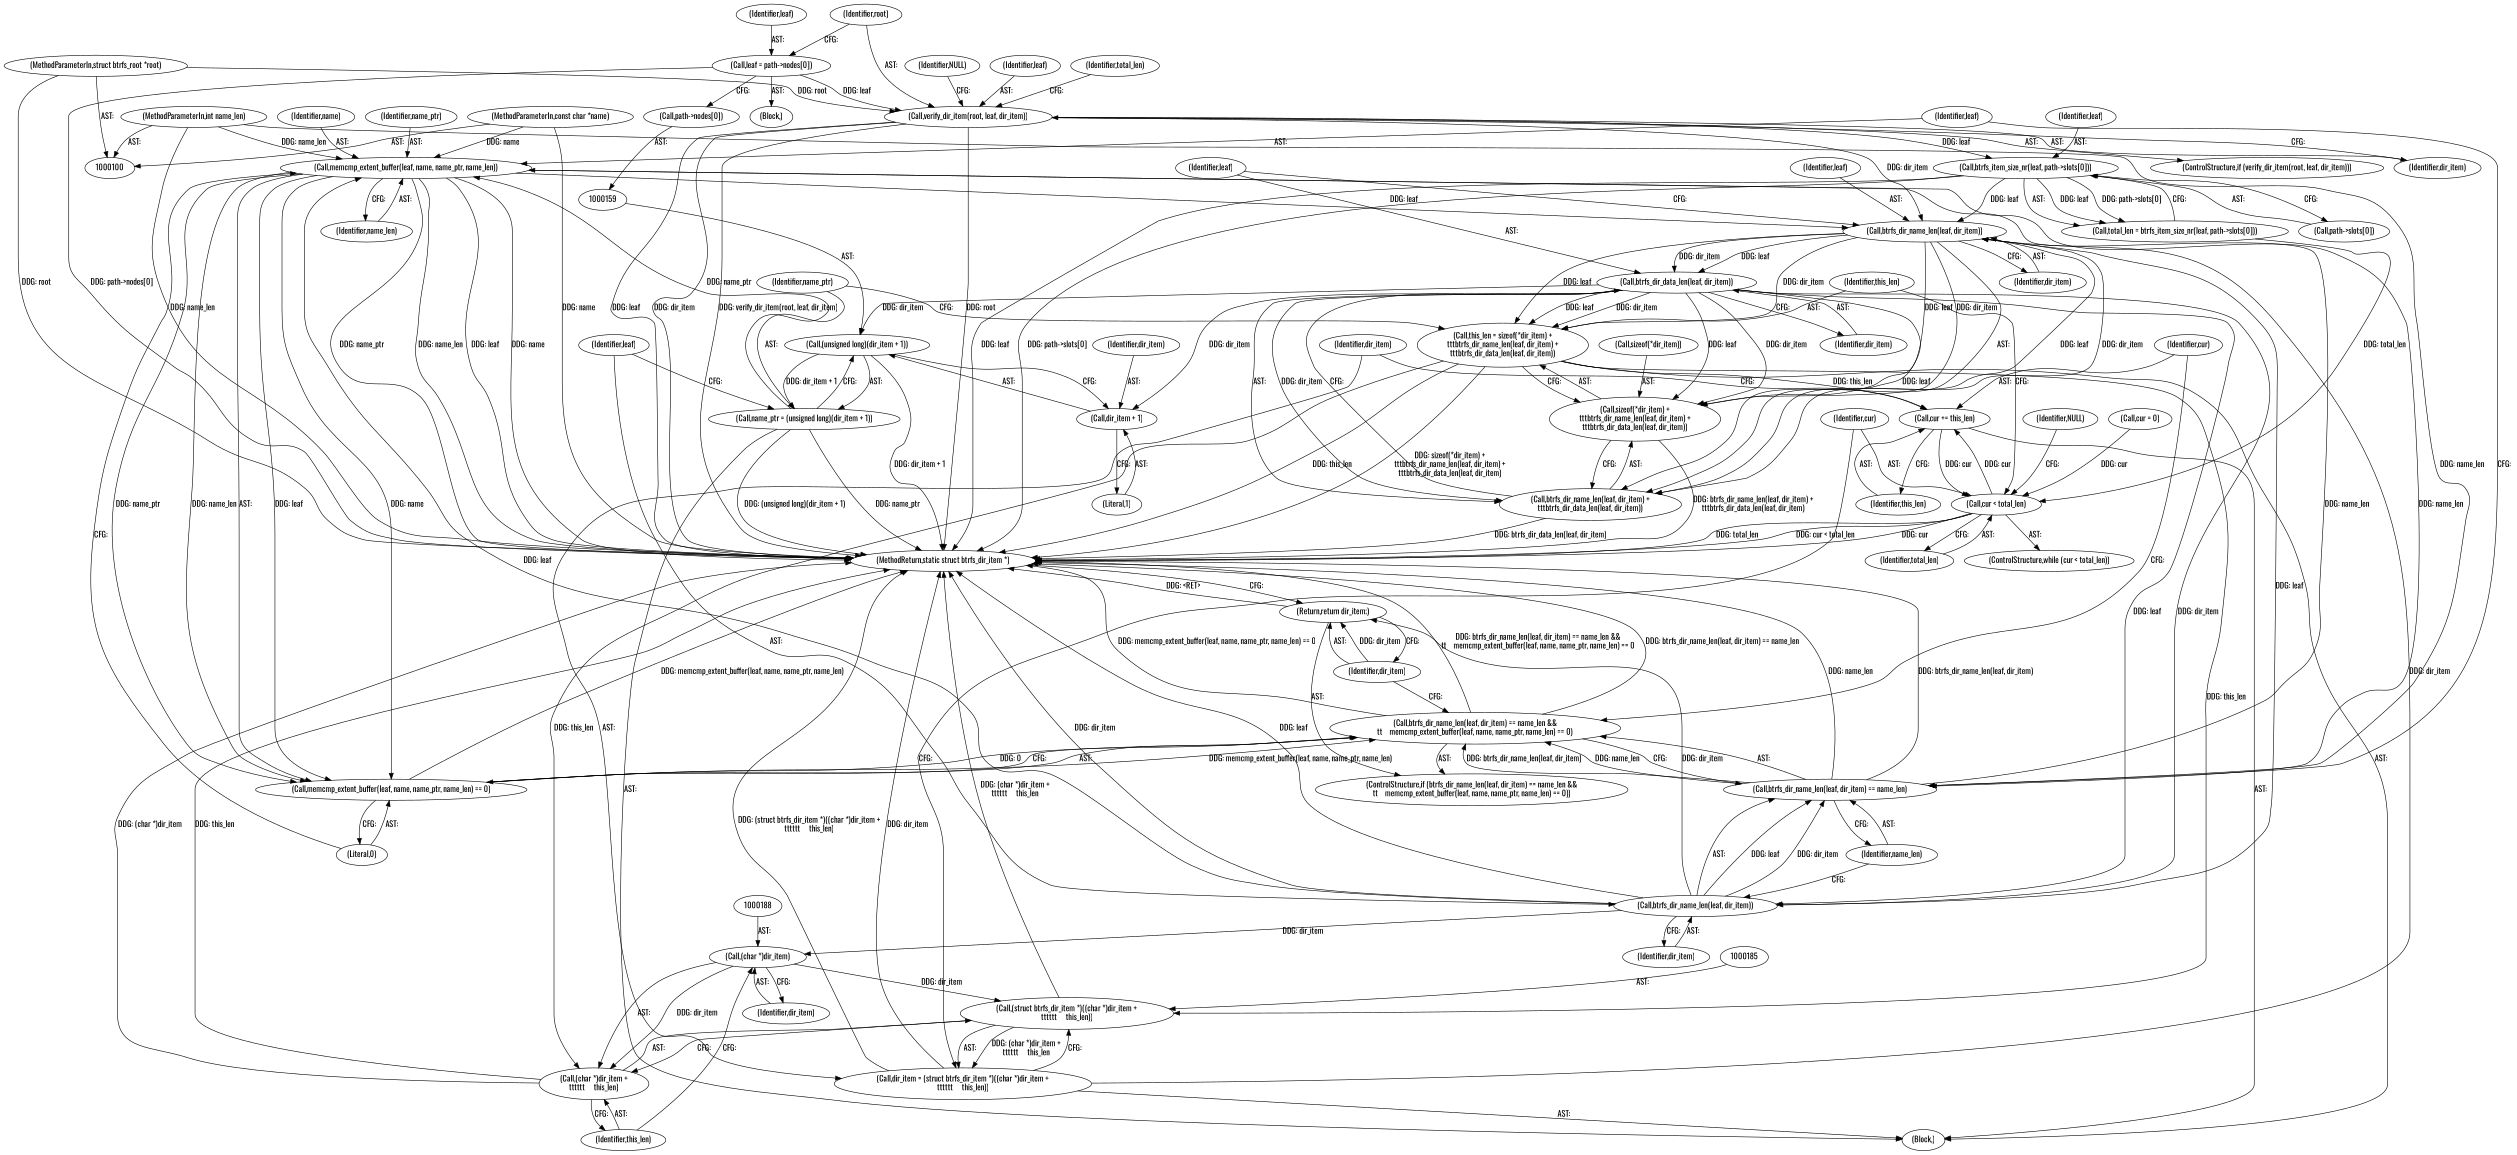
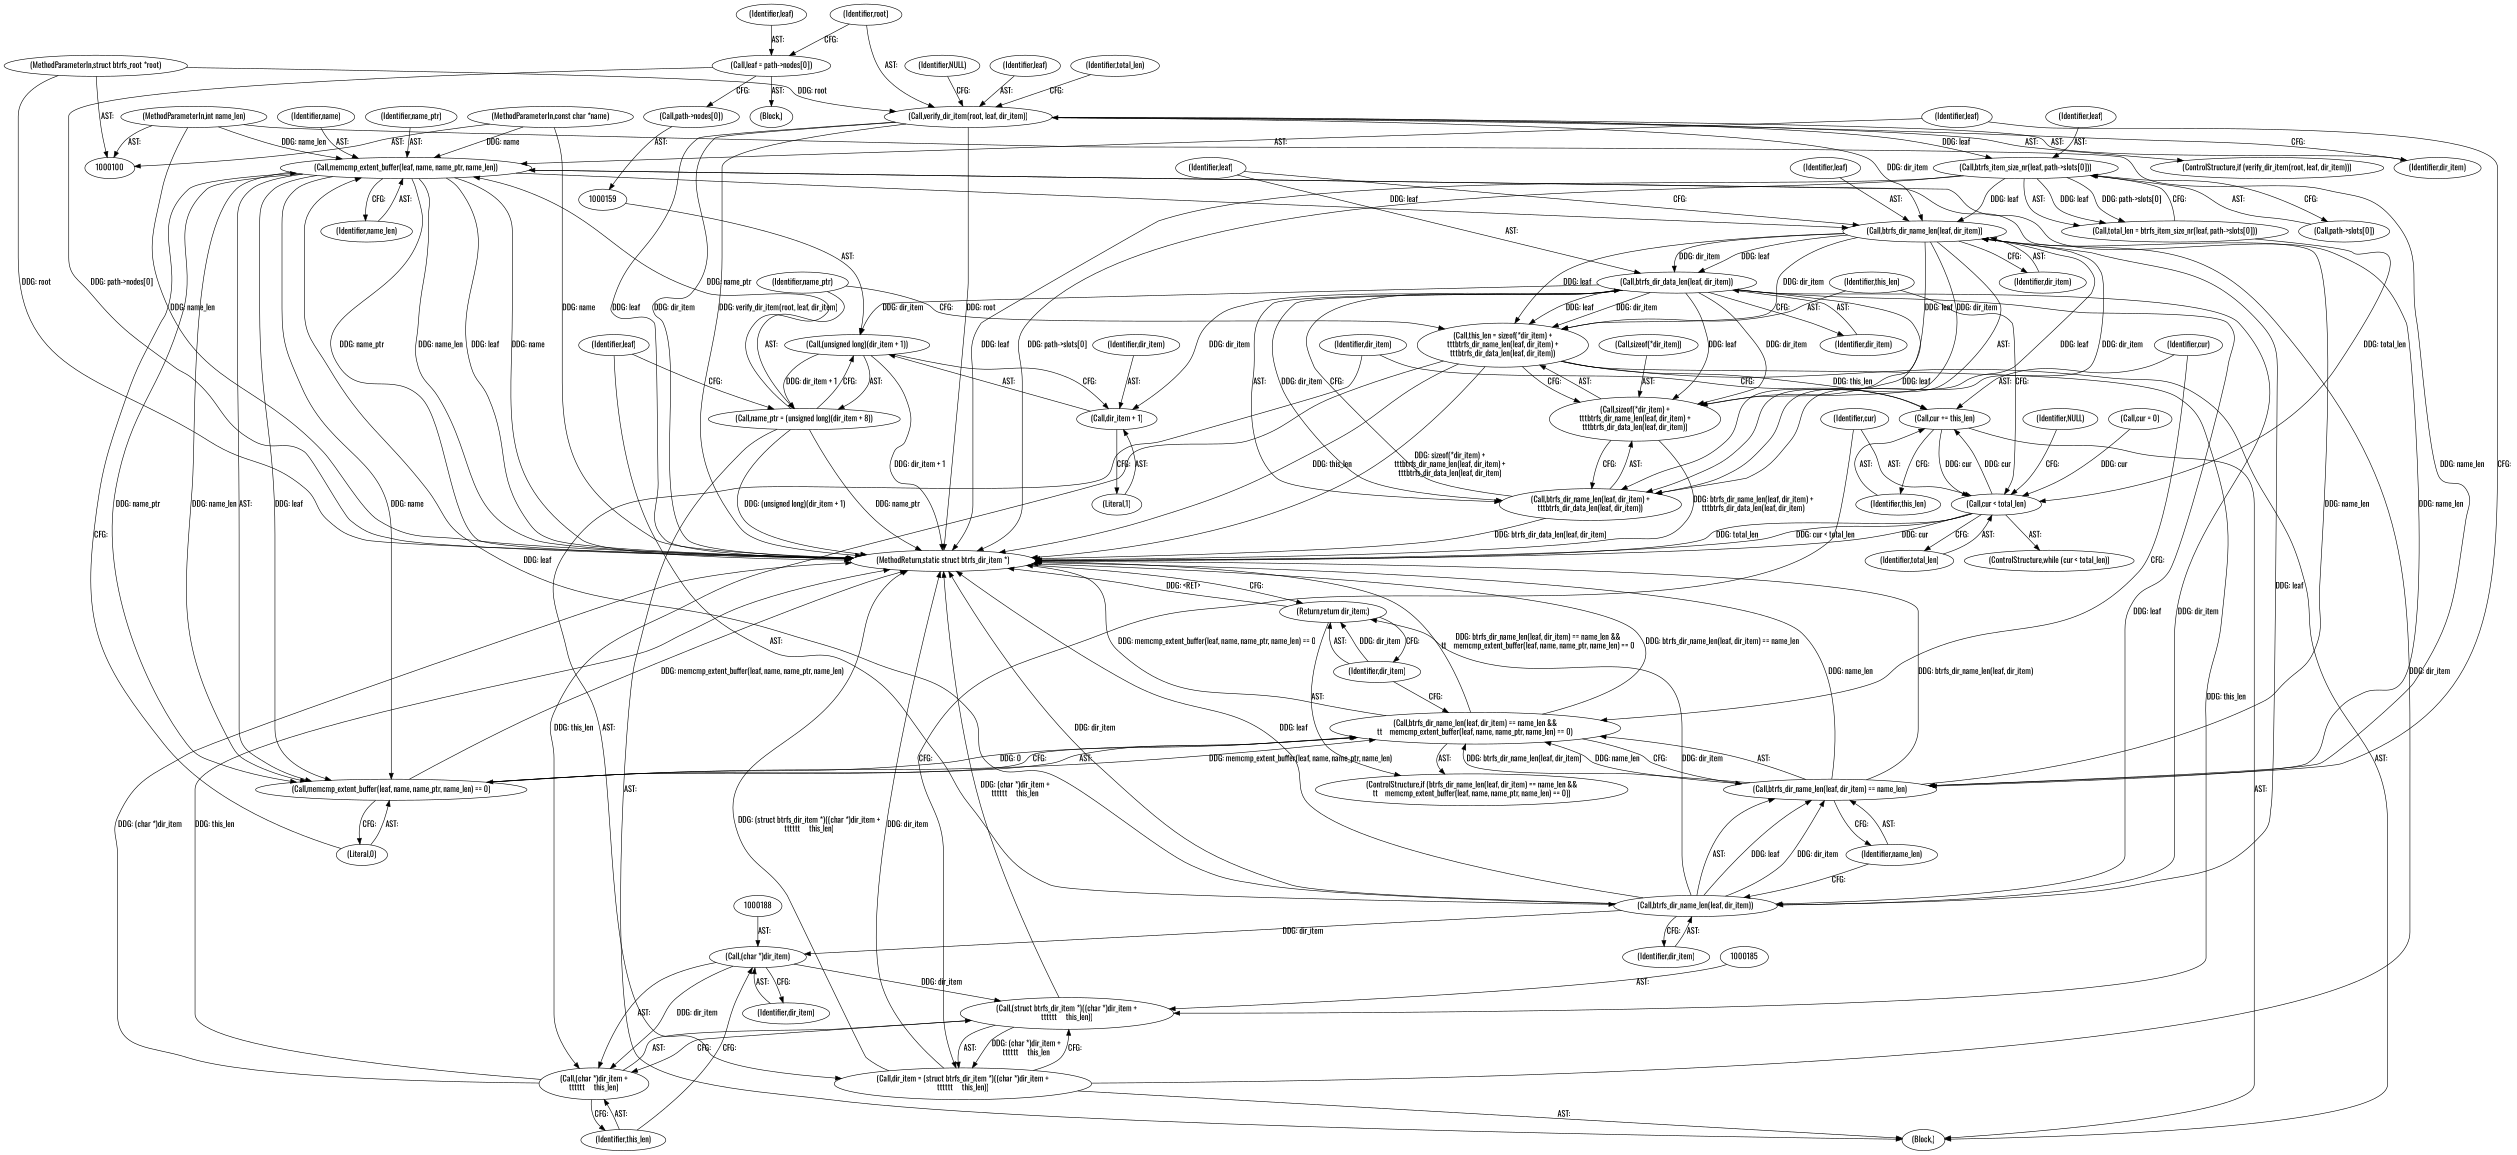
(846, 97) -> none
(804, 419) -> (804, 419)
